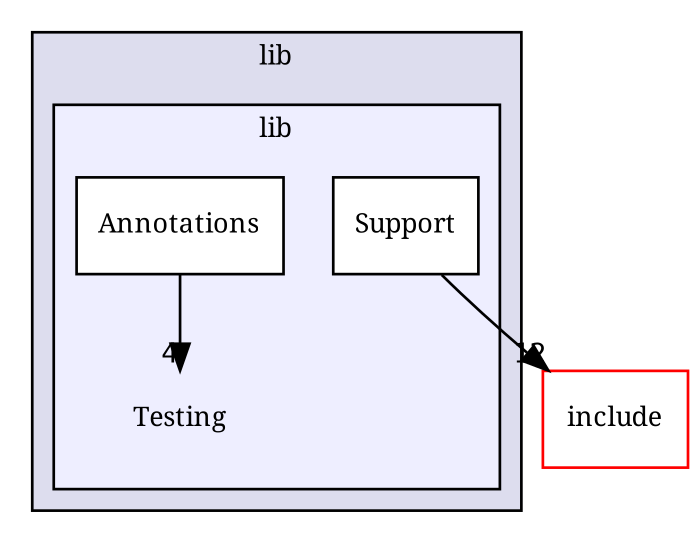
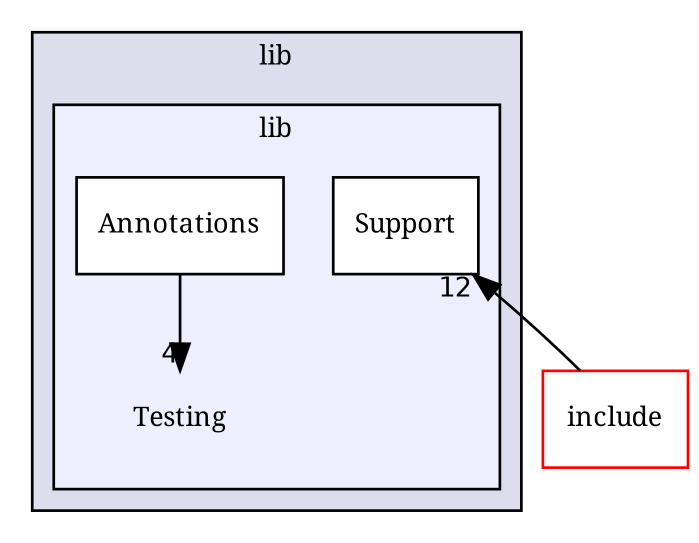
(484, 315) -> (538, 331)
